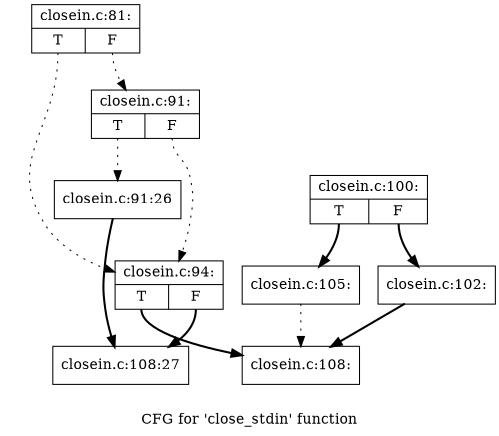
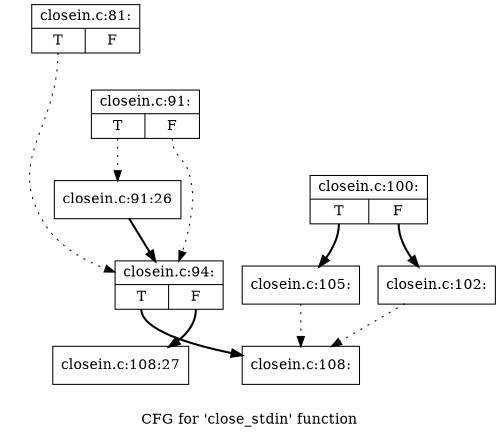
(115, 68) -> none
(104, 278) -> (139, 235)
(373, 323) -> (373, 323)
